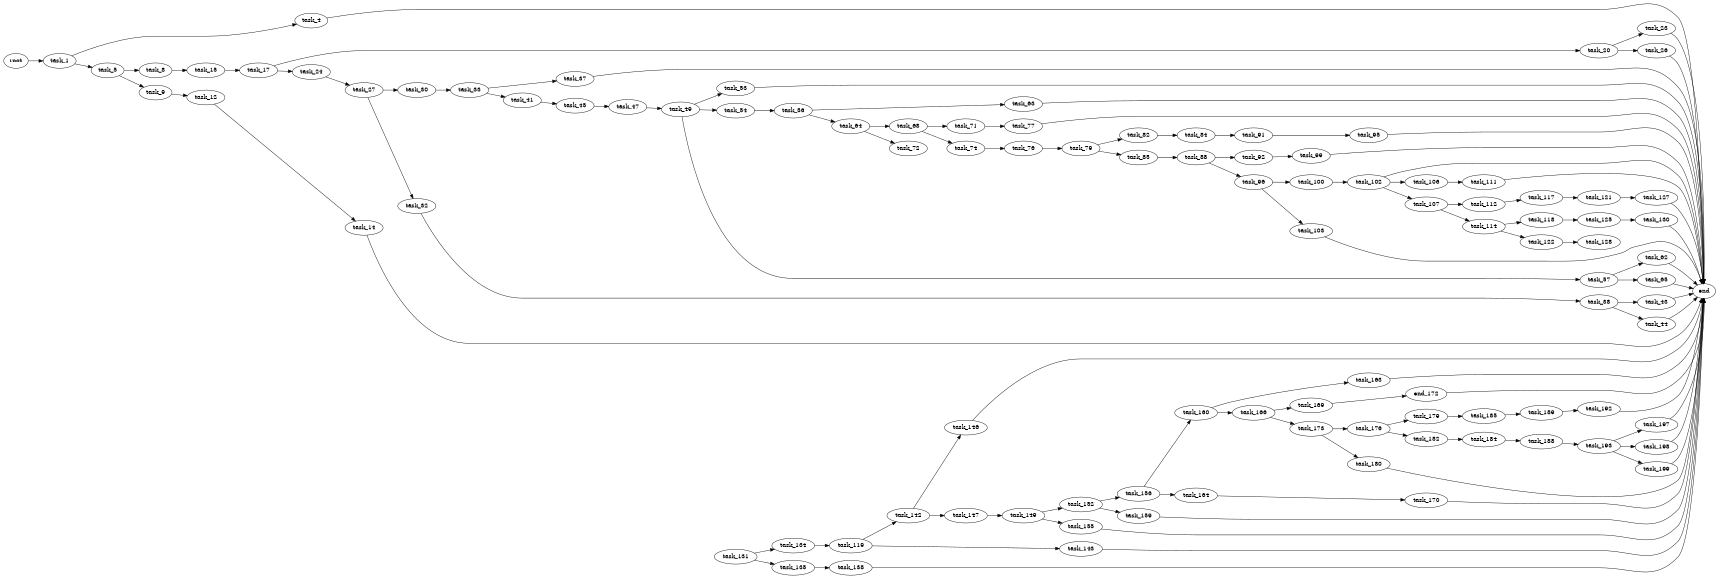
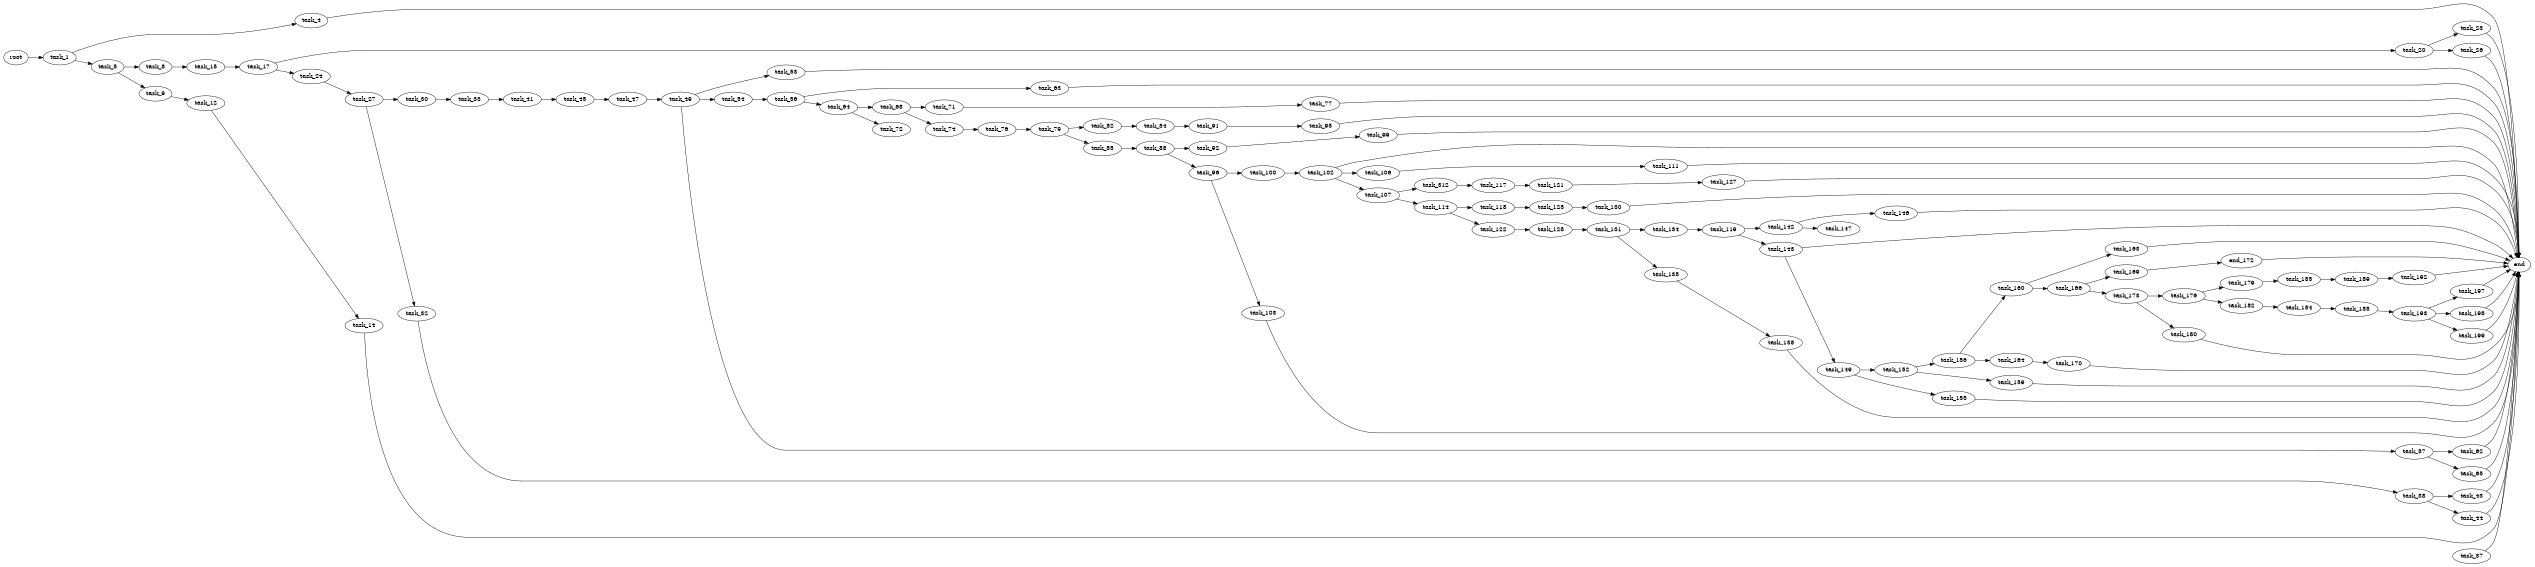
(520, 85) -> none
(1484, 204) -> (1436, 185)
none -> (1578, 230)
(993, 516) -> (1809, 308)
